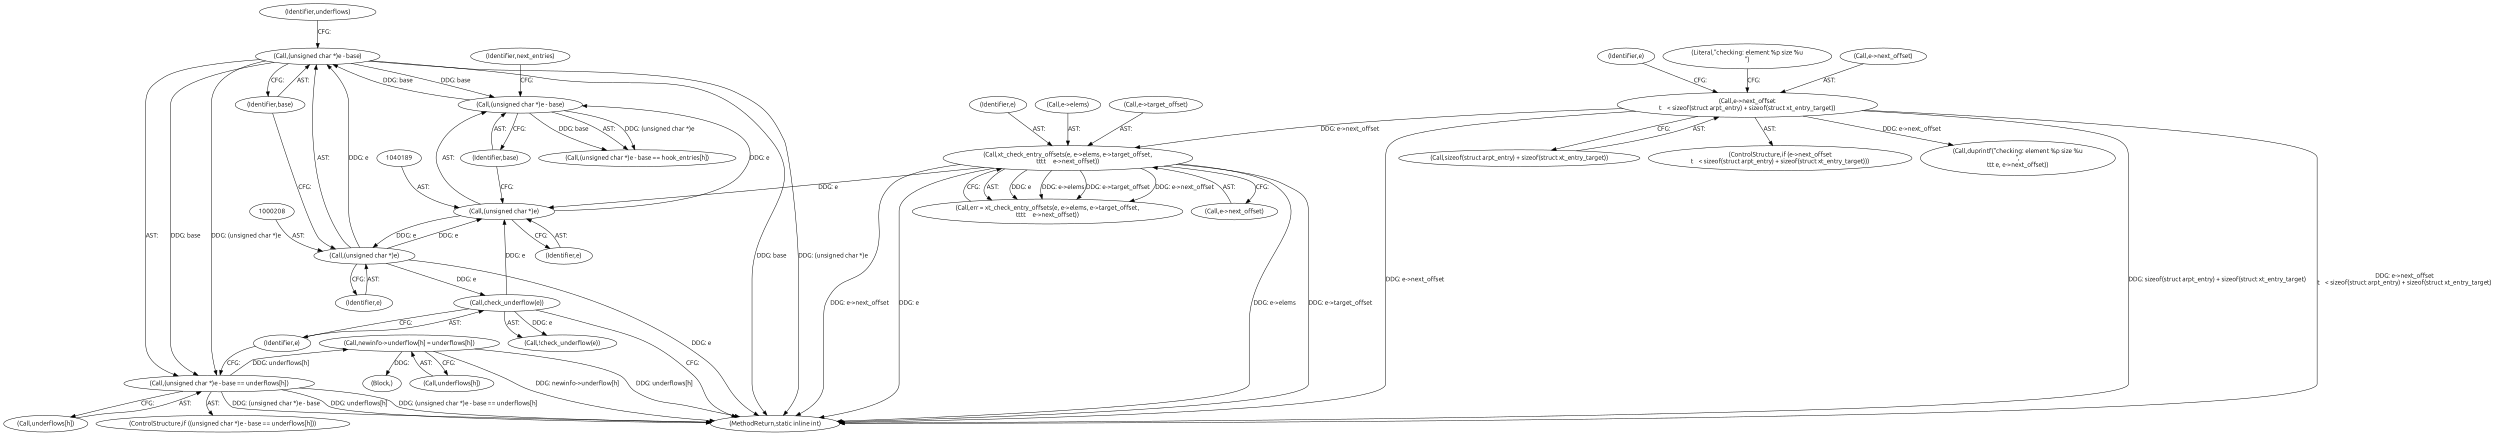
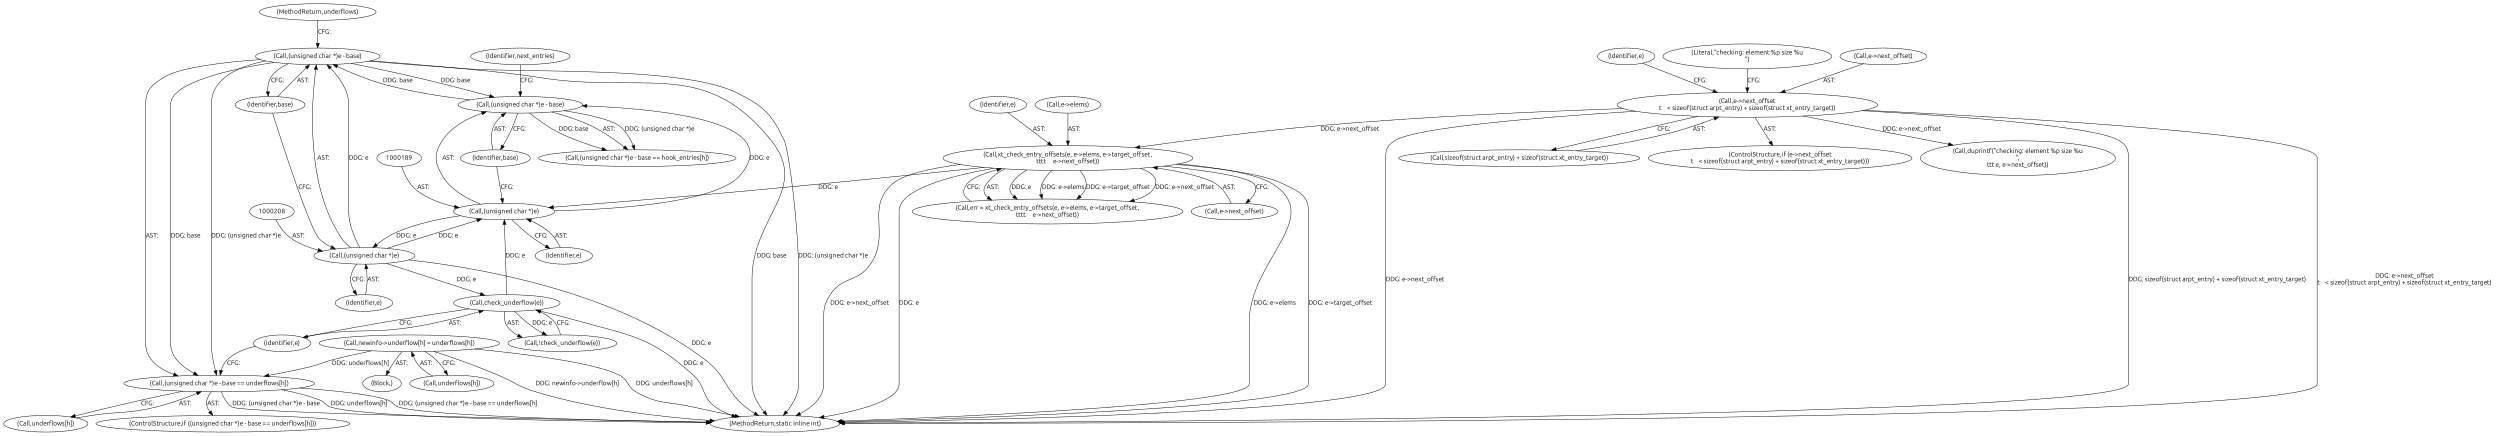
(318, 12) -> (318, 12)
(1156, 105) -> none
(399, 158) -> (399, 158)
none -> (553, 321)
(284, 356) -> (320, 364)
(403, 363) -> (403, 363)
(694, 363) -> (694, 363)
